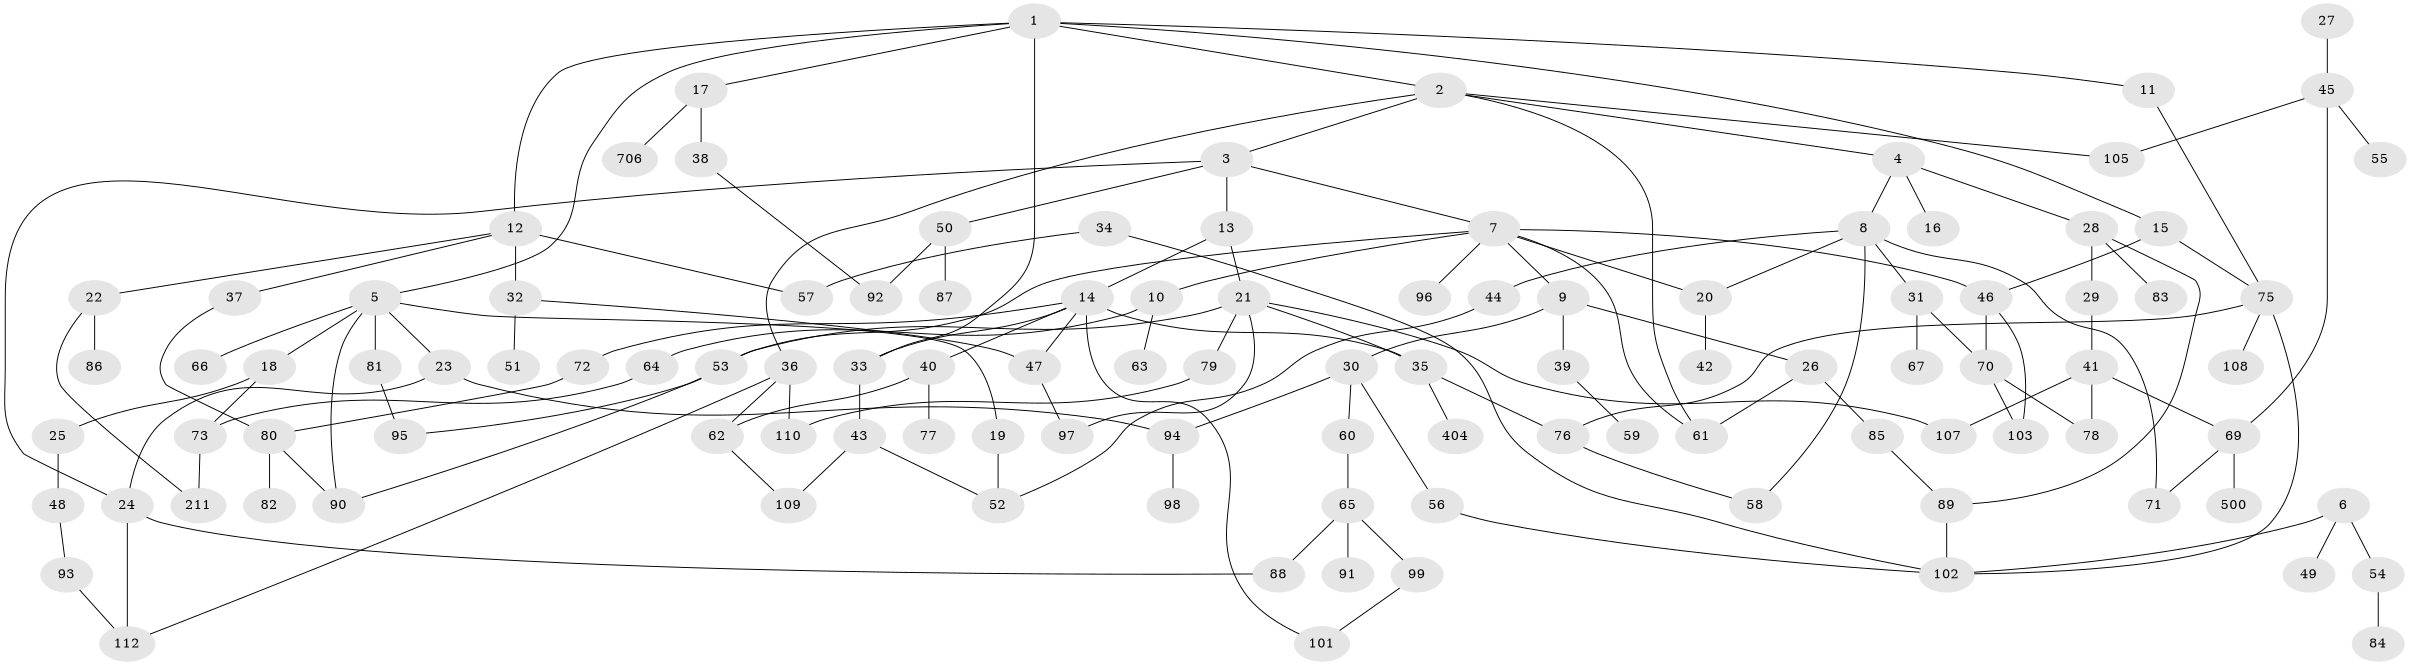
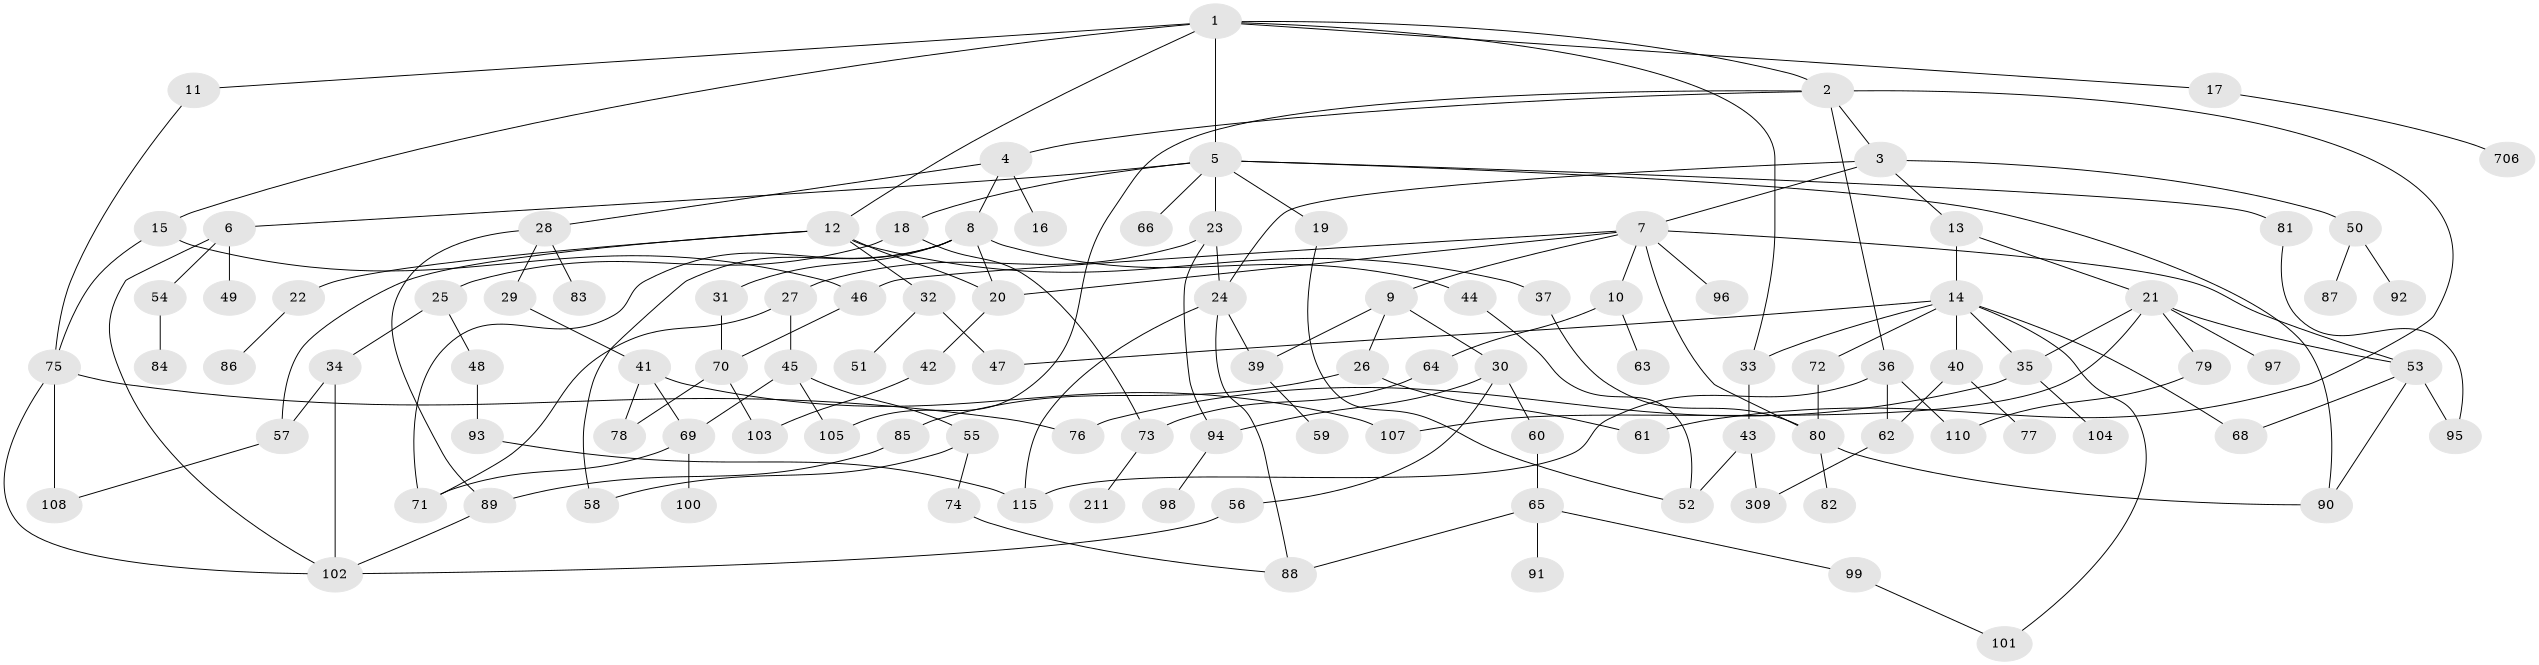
(701, 160) -> none
none -> (676, 201)
none -> (1003, 263)
none -> (935, 270)
(1619, 322) -> (1695, 360)
none -> (1239, 333)
none -> (386, 334)
(2024, 363) -> (874, 392)
none -> (586, 367)
(1917, 367) -> none
(1048, 396) -> none
(89, 415) -> none
(1456, 436) -> (2101, 436)
none -> (2241, 436)
none -> (169, 471)
(1657, 475) -> (802, 475)
(789, 506) -> (1759, 506)
none -> (954, 506)
(2234, 506) -> (689, 506)
(127, 644) -> (1025, 506)
